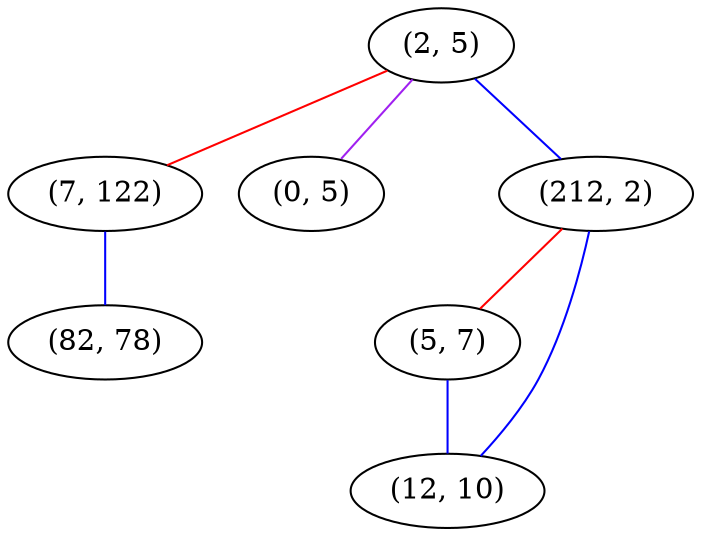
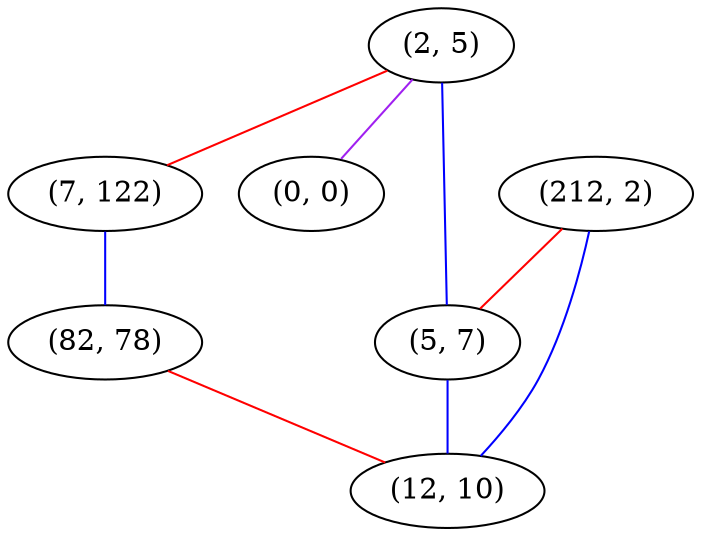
(518, 119) -> (444, 194)
(311, 194) -> (311, 194)
none -> (277, 417)
